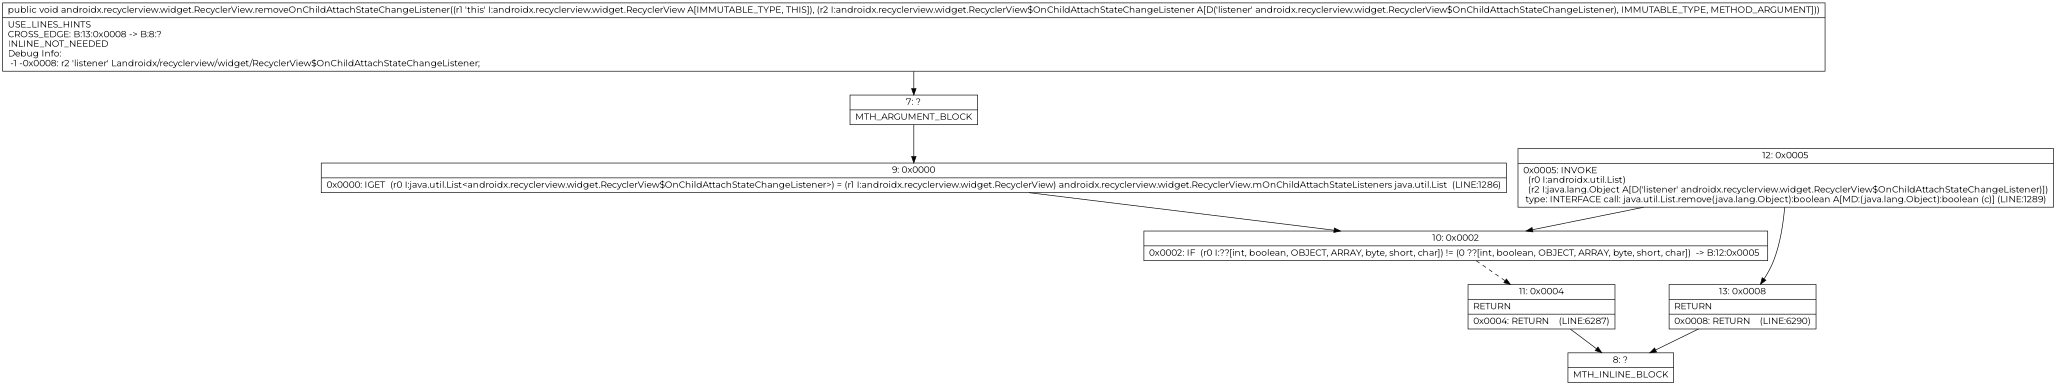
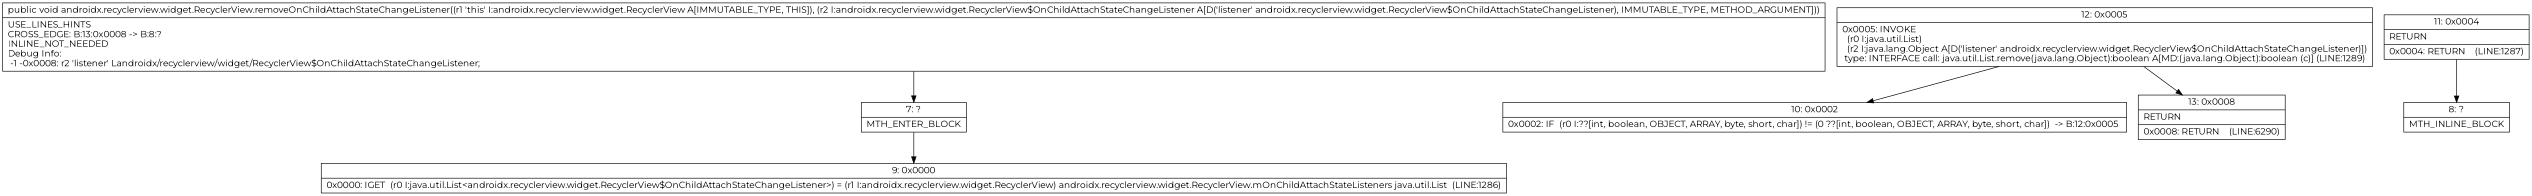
(914, 117) -> (914, 124)
(1575, 180) -> (1882, 39)
(1182, 211) -> none
(1491, 271) -> none
(1542, 321) -> (2457, 52)
(1677, 339) -> none
